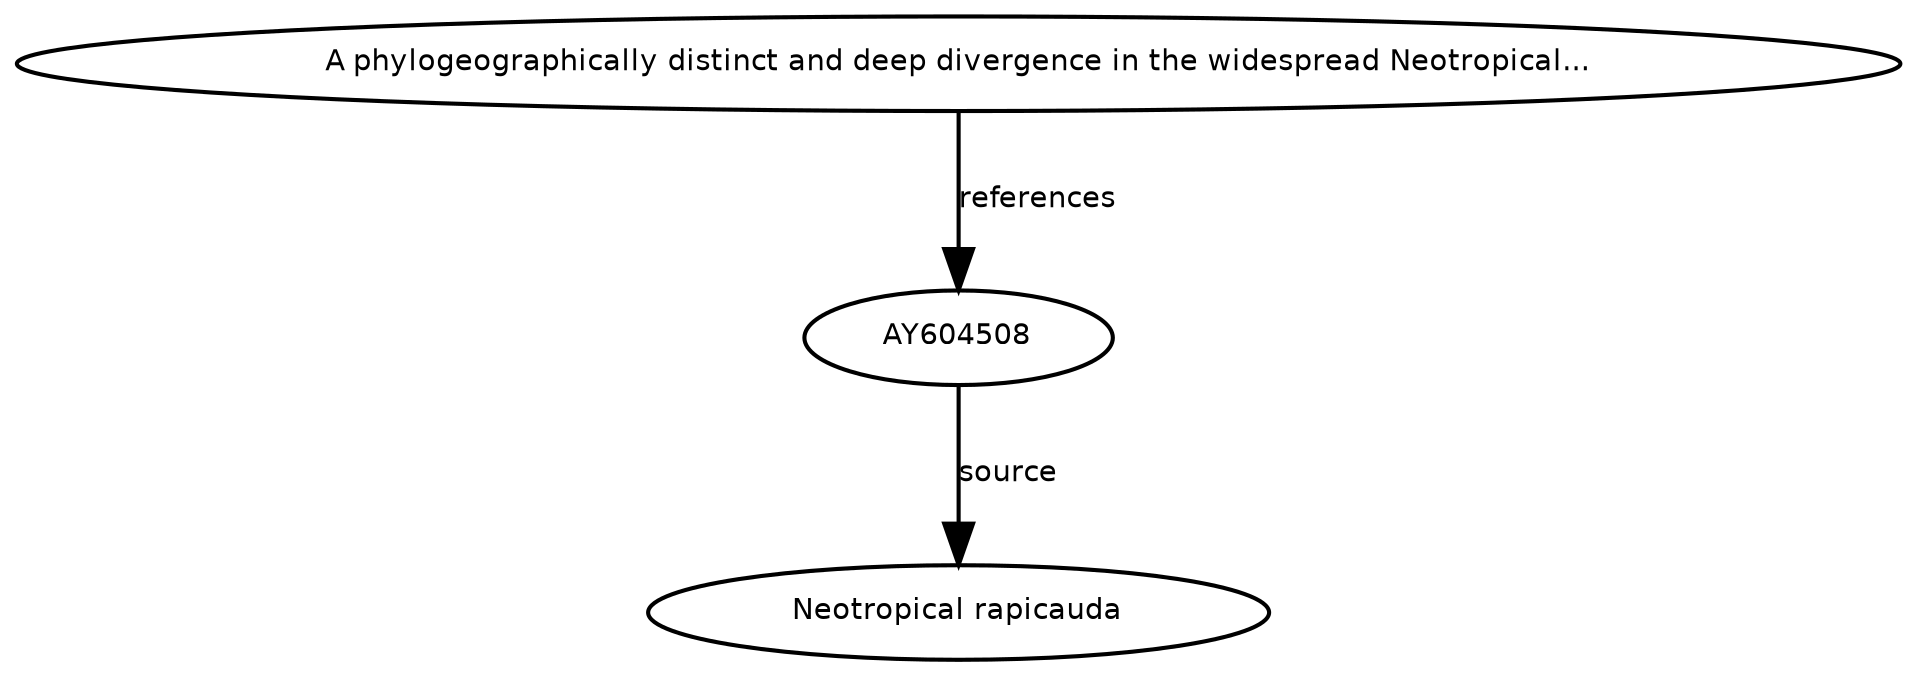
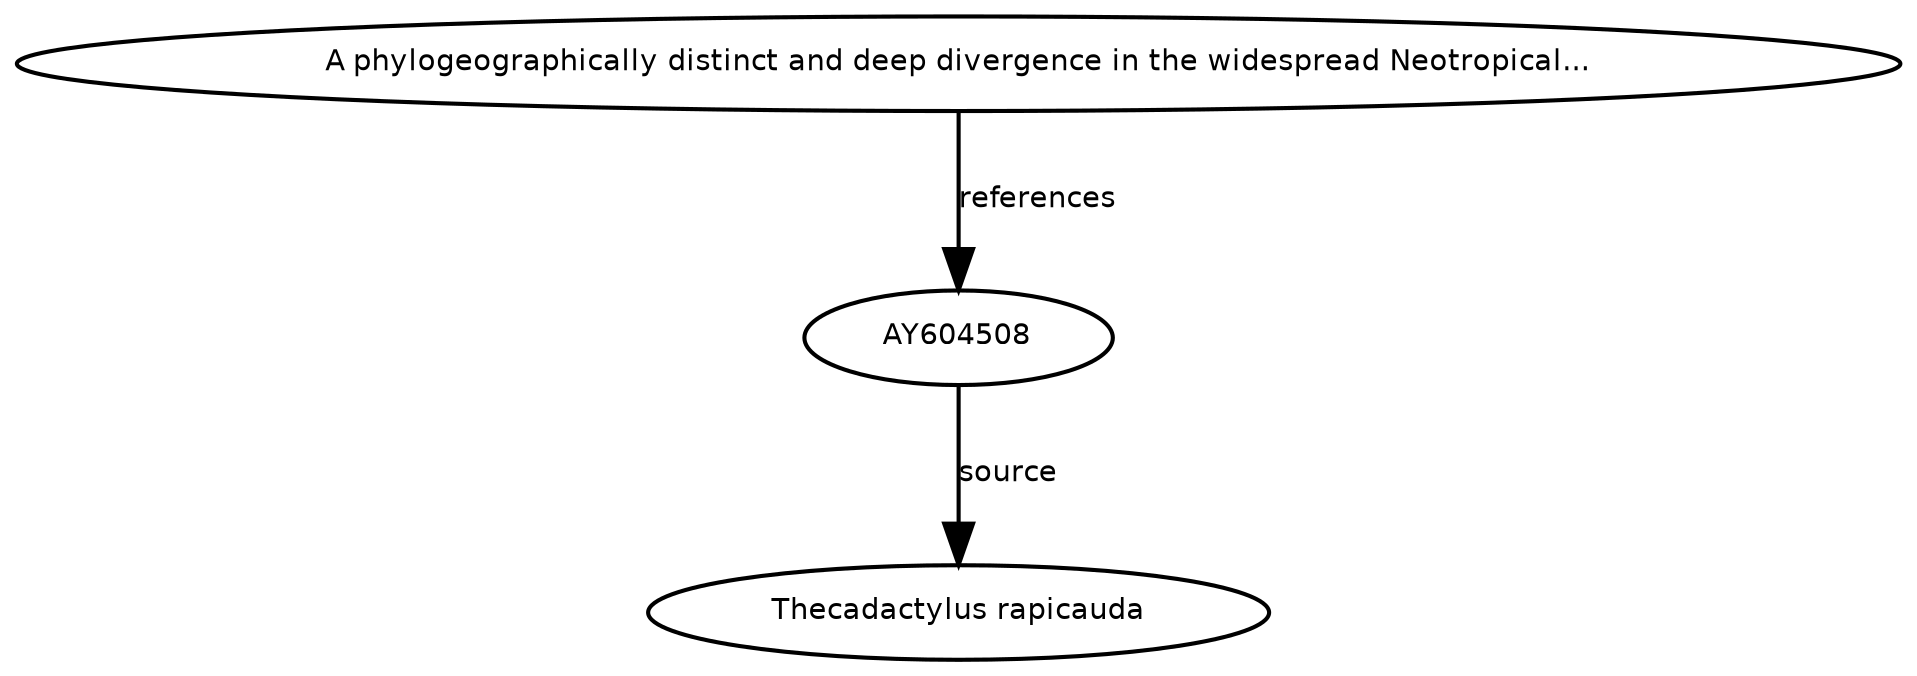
(959, 613) -> (959, 613)
